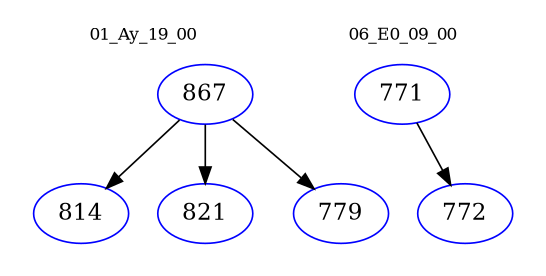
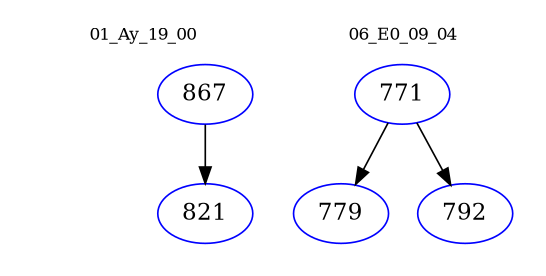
(403, 36) -> (403, 36)
(255, 138) -> (376, 146)
(81, 214) -> none
(465, 214) -> (465, 214)
